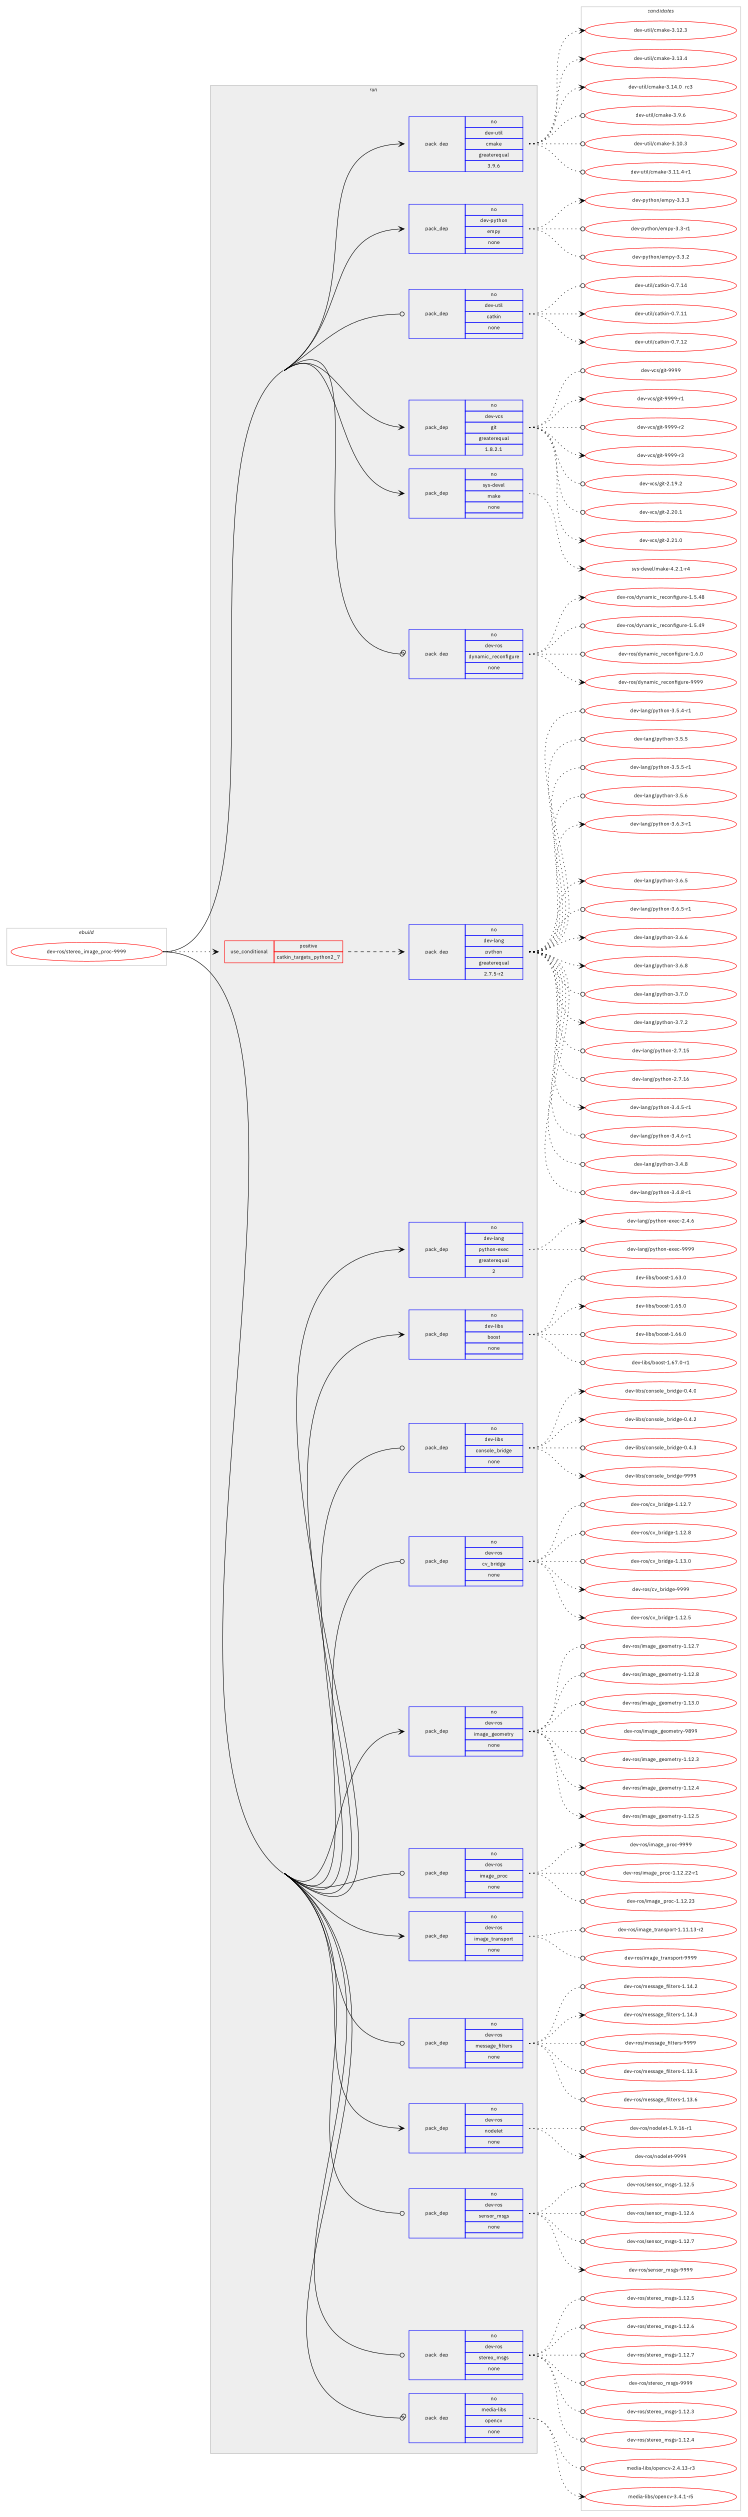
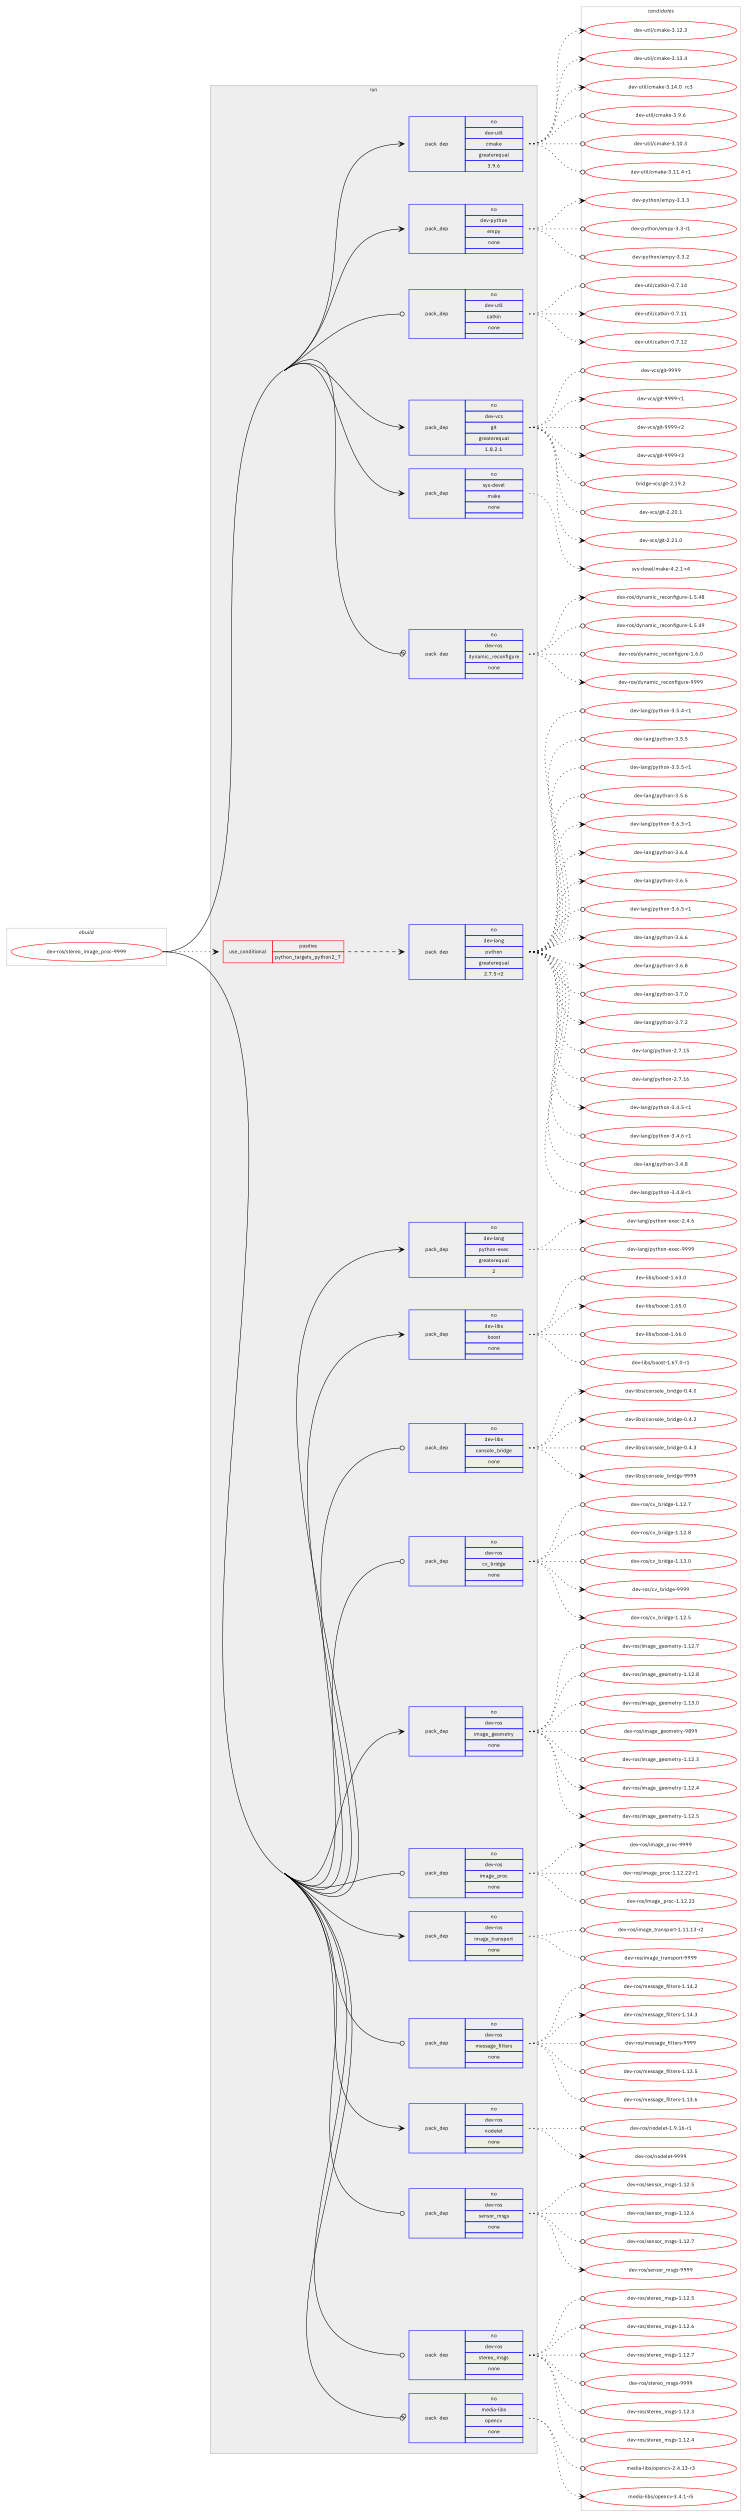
(661, 484) -> (661, 484)
none -> (661, 853)
(308, 957) -> (308, 957)
